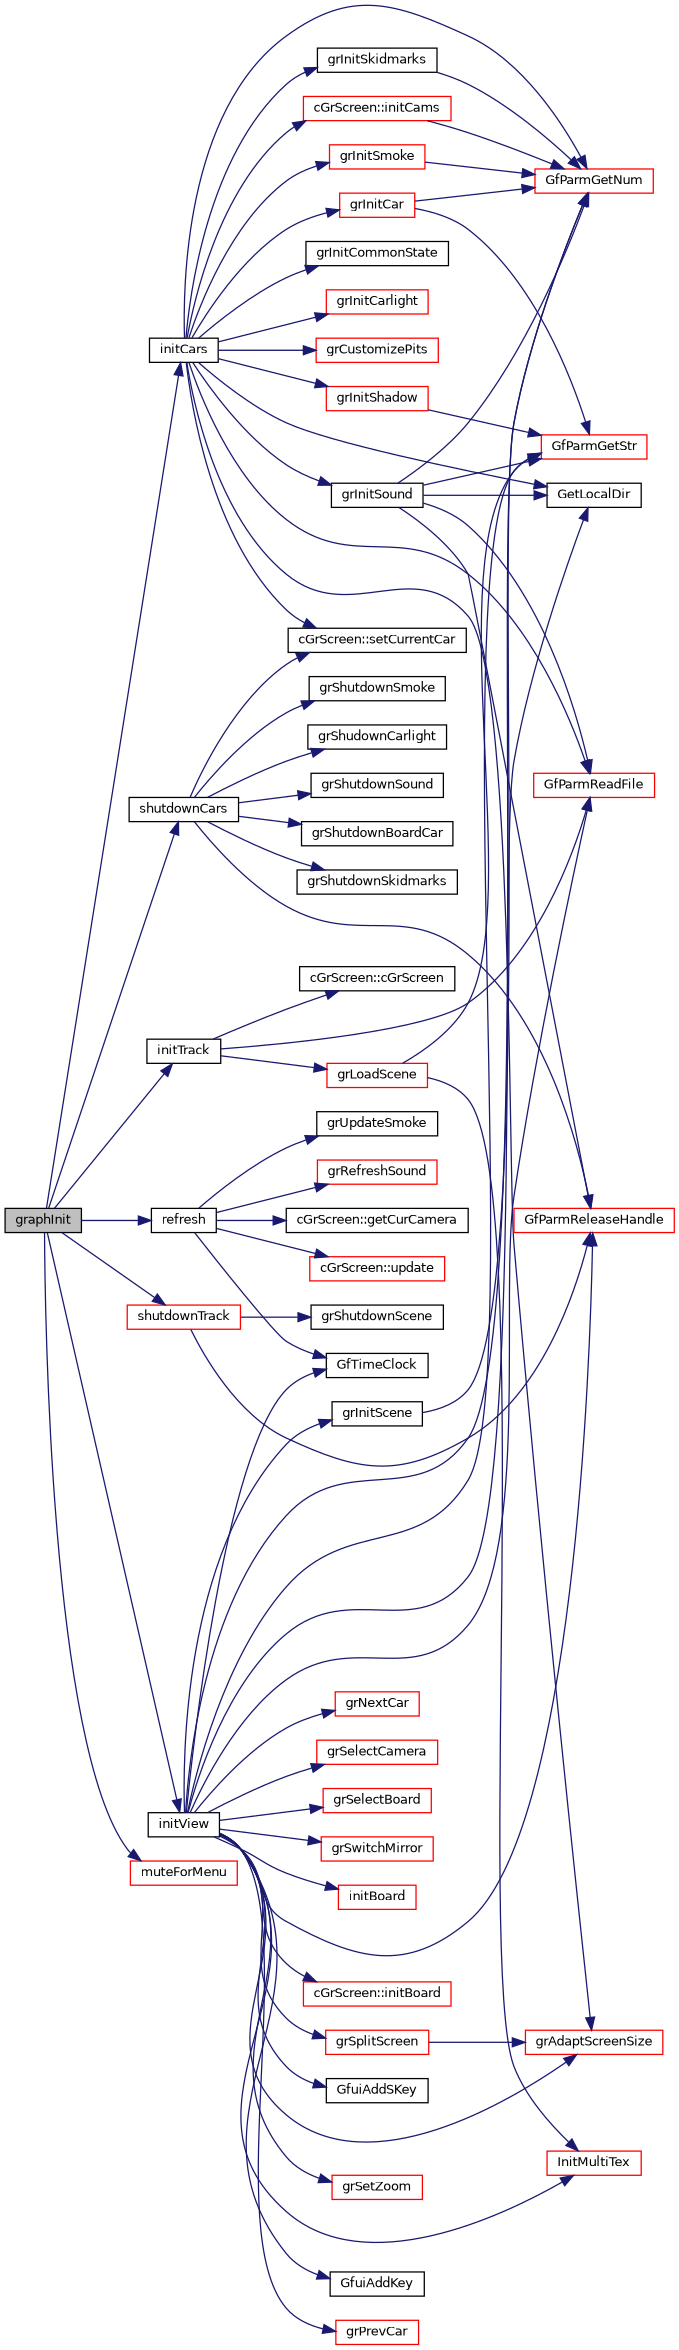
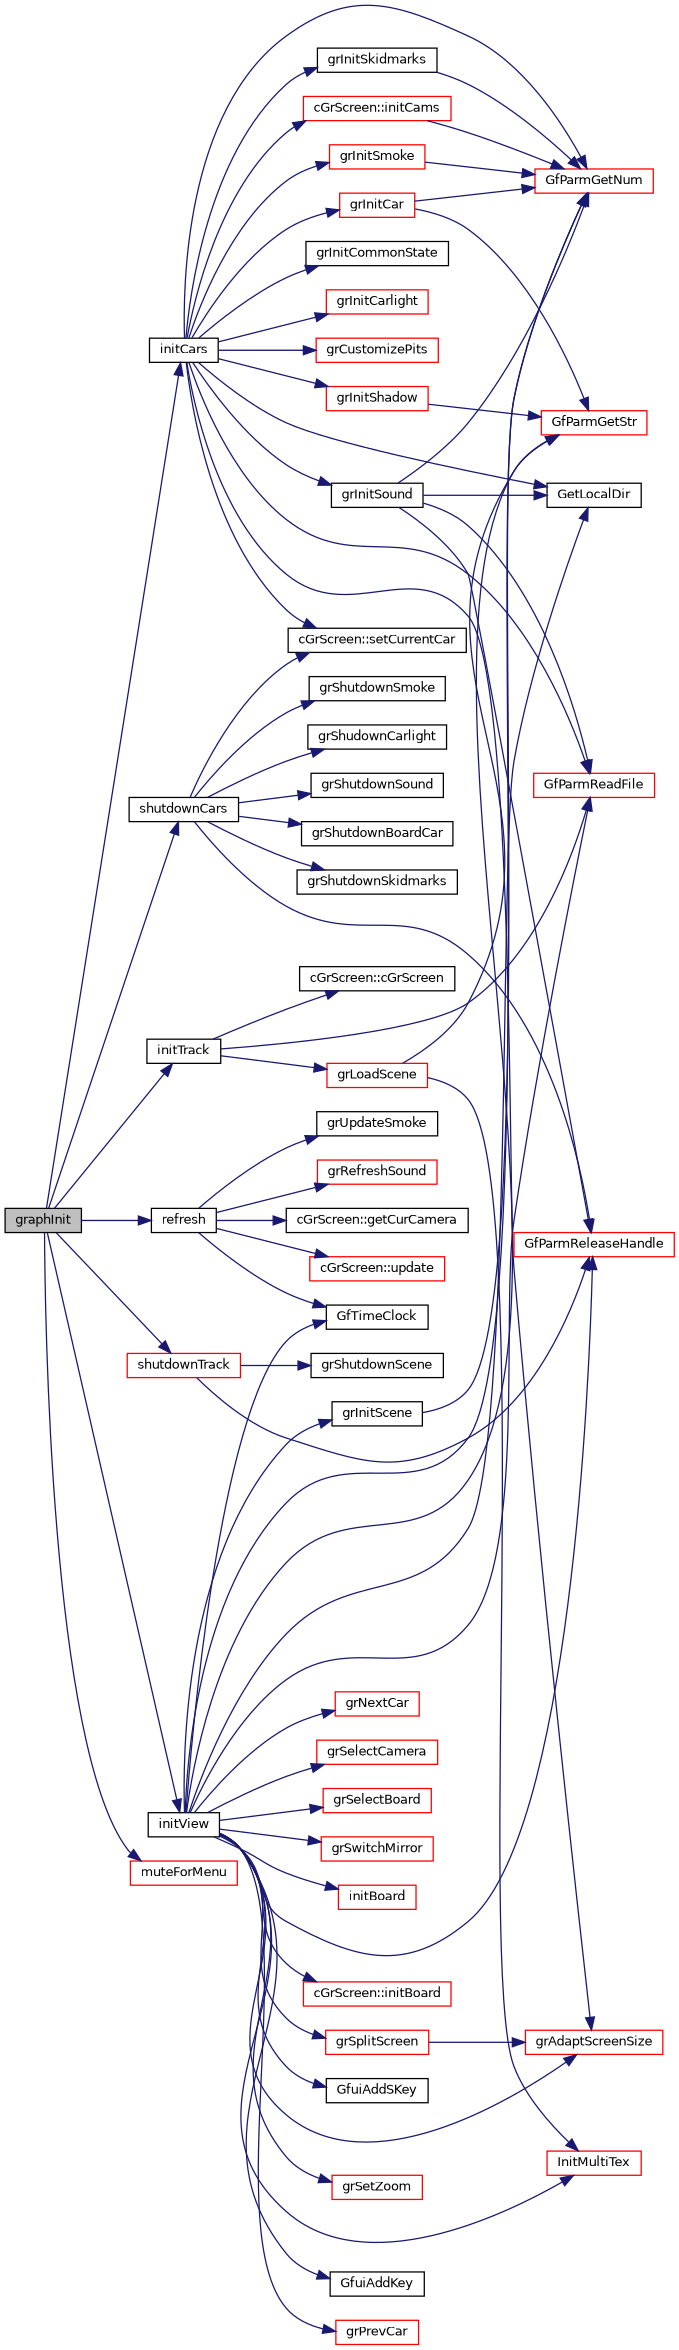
(458, 477) -> none
